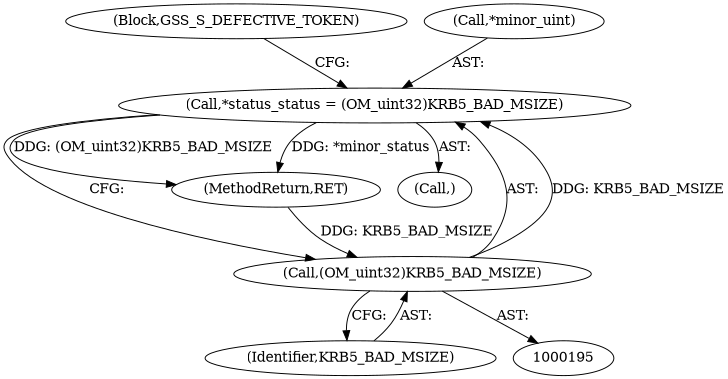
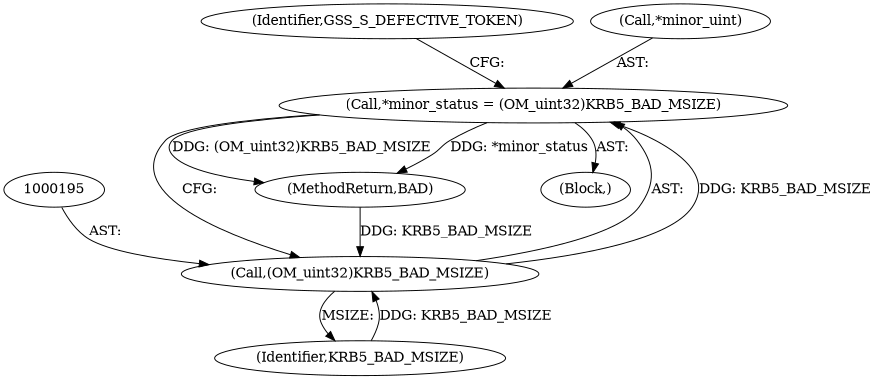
(236, 21) -> (387, 21)
(375, 106) -> (533, 106)
(276, 190) -> (360, 190)
(435, 190) -> (586, 190)
(486, 315) -> (122, 251)
(371, 316) -> (350, 316)
(418, 316) -> (466, 316)
